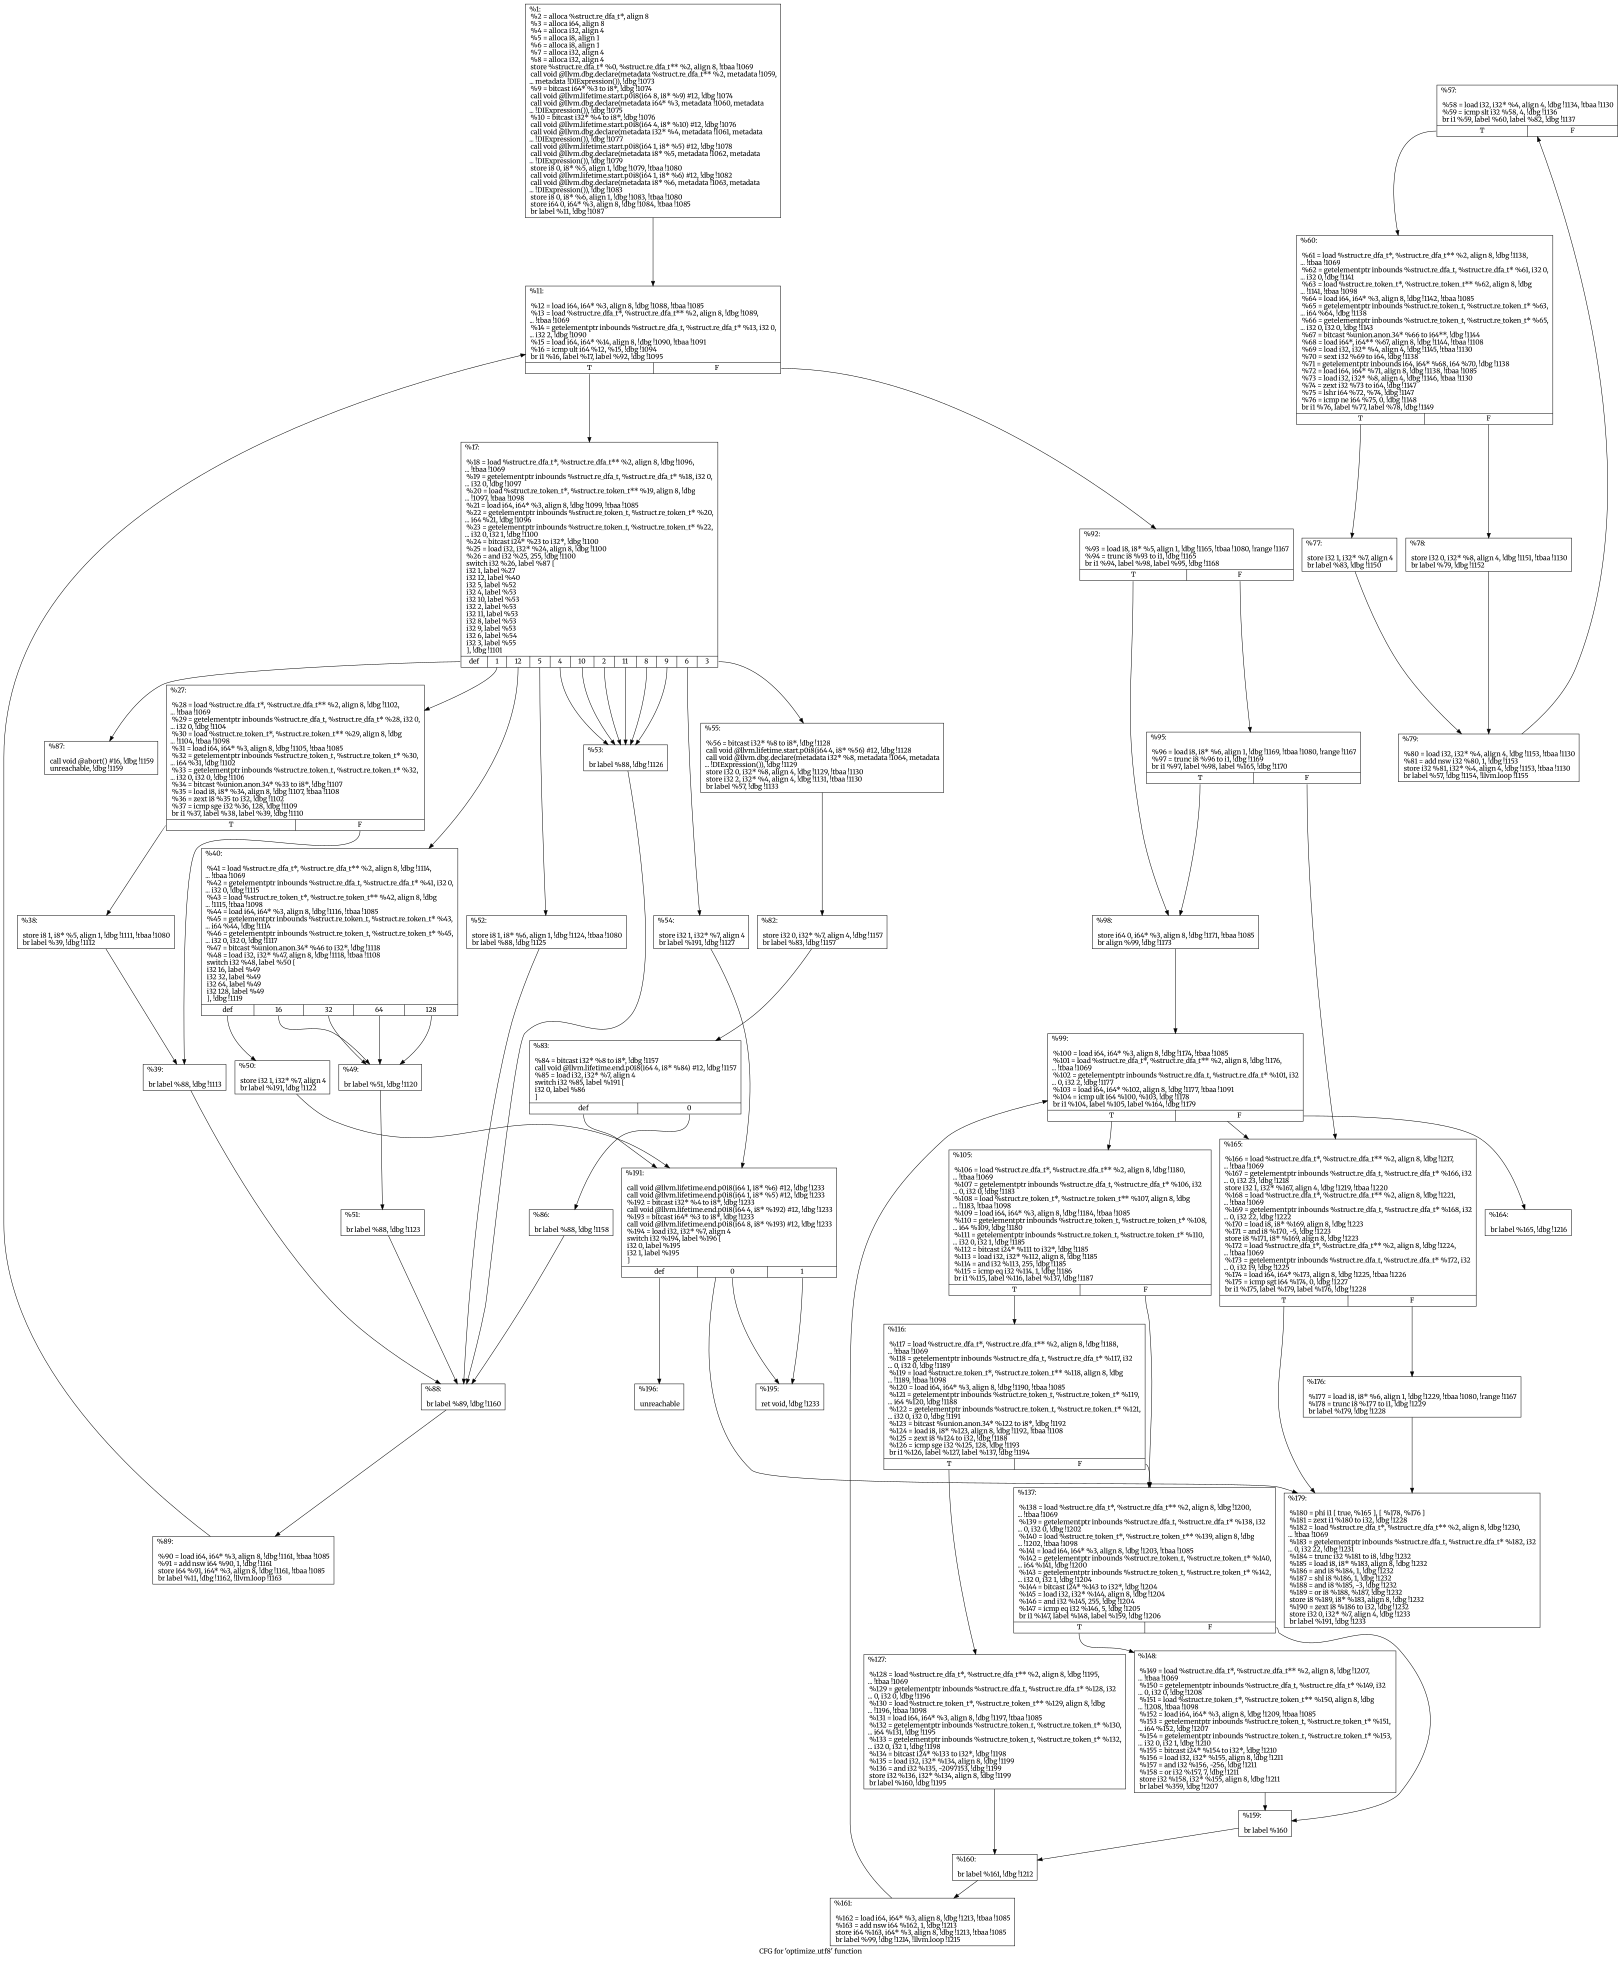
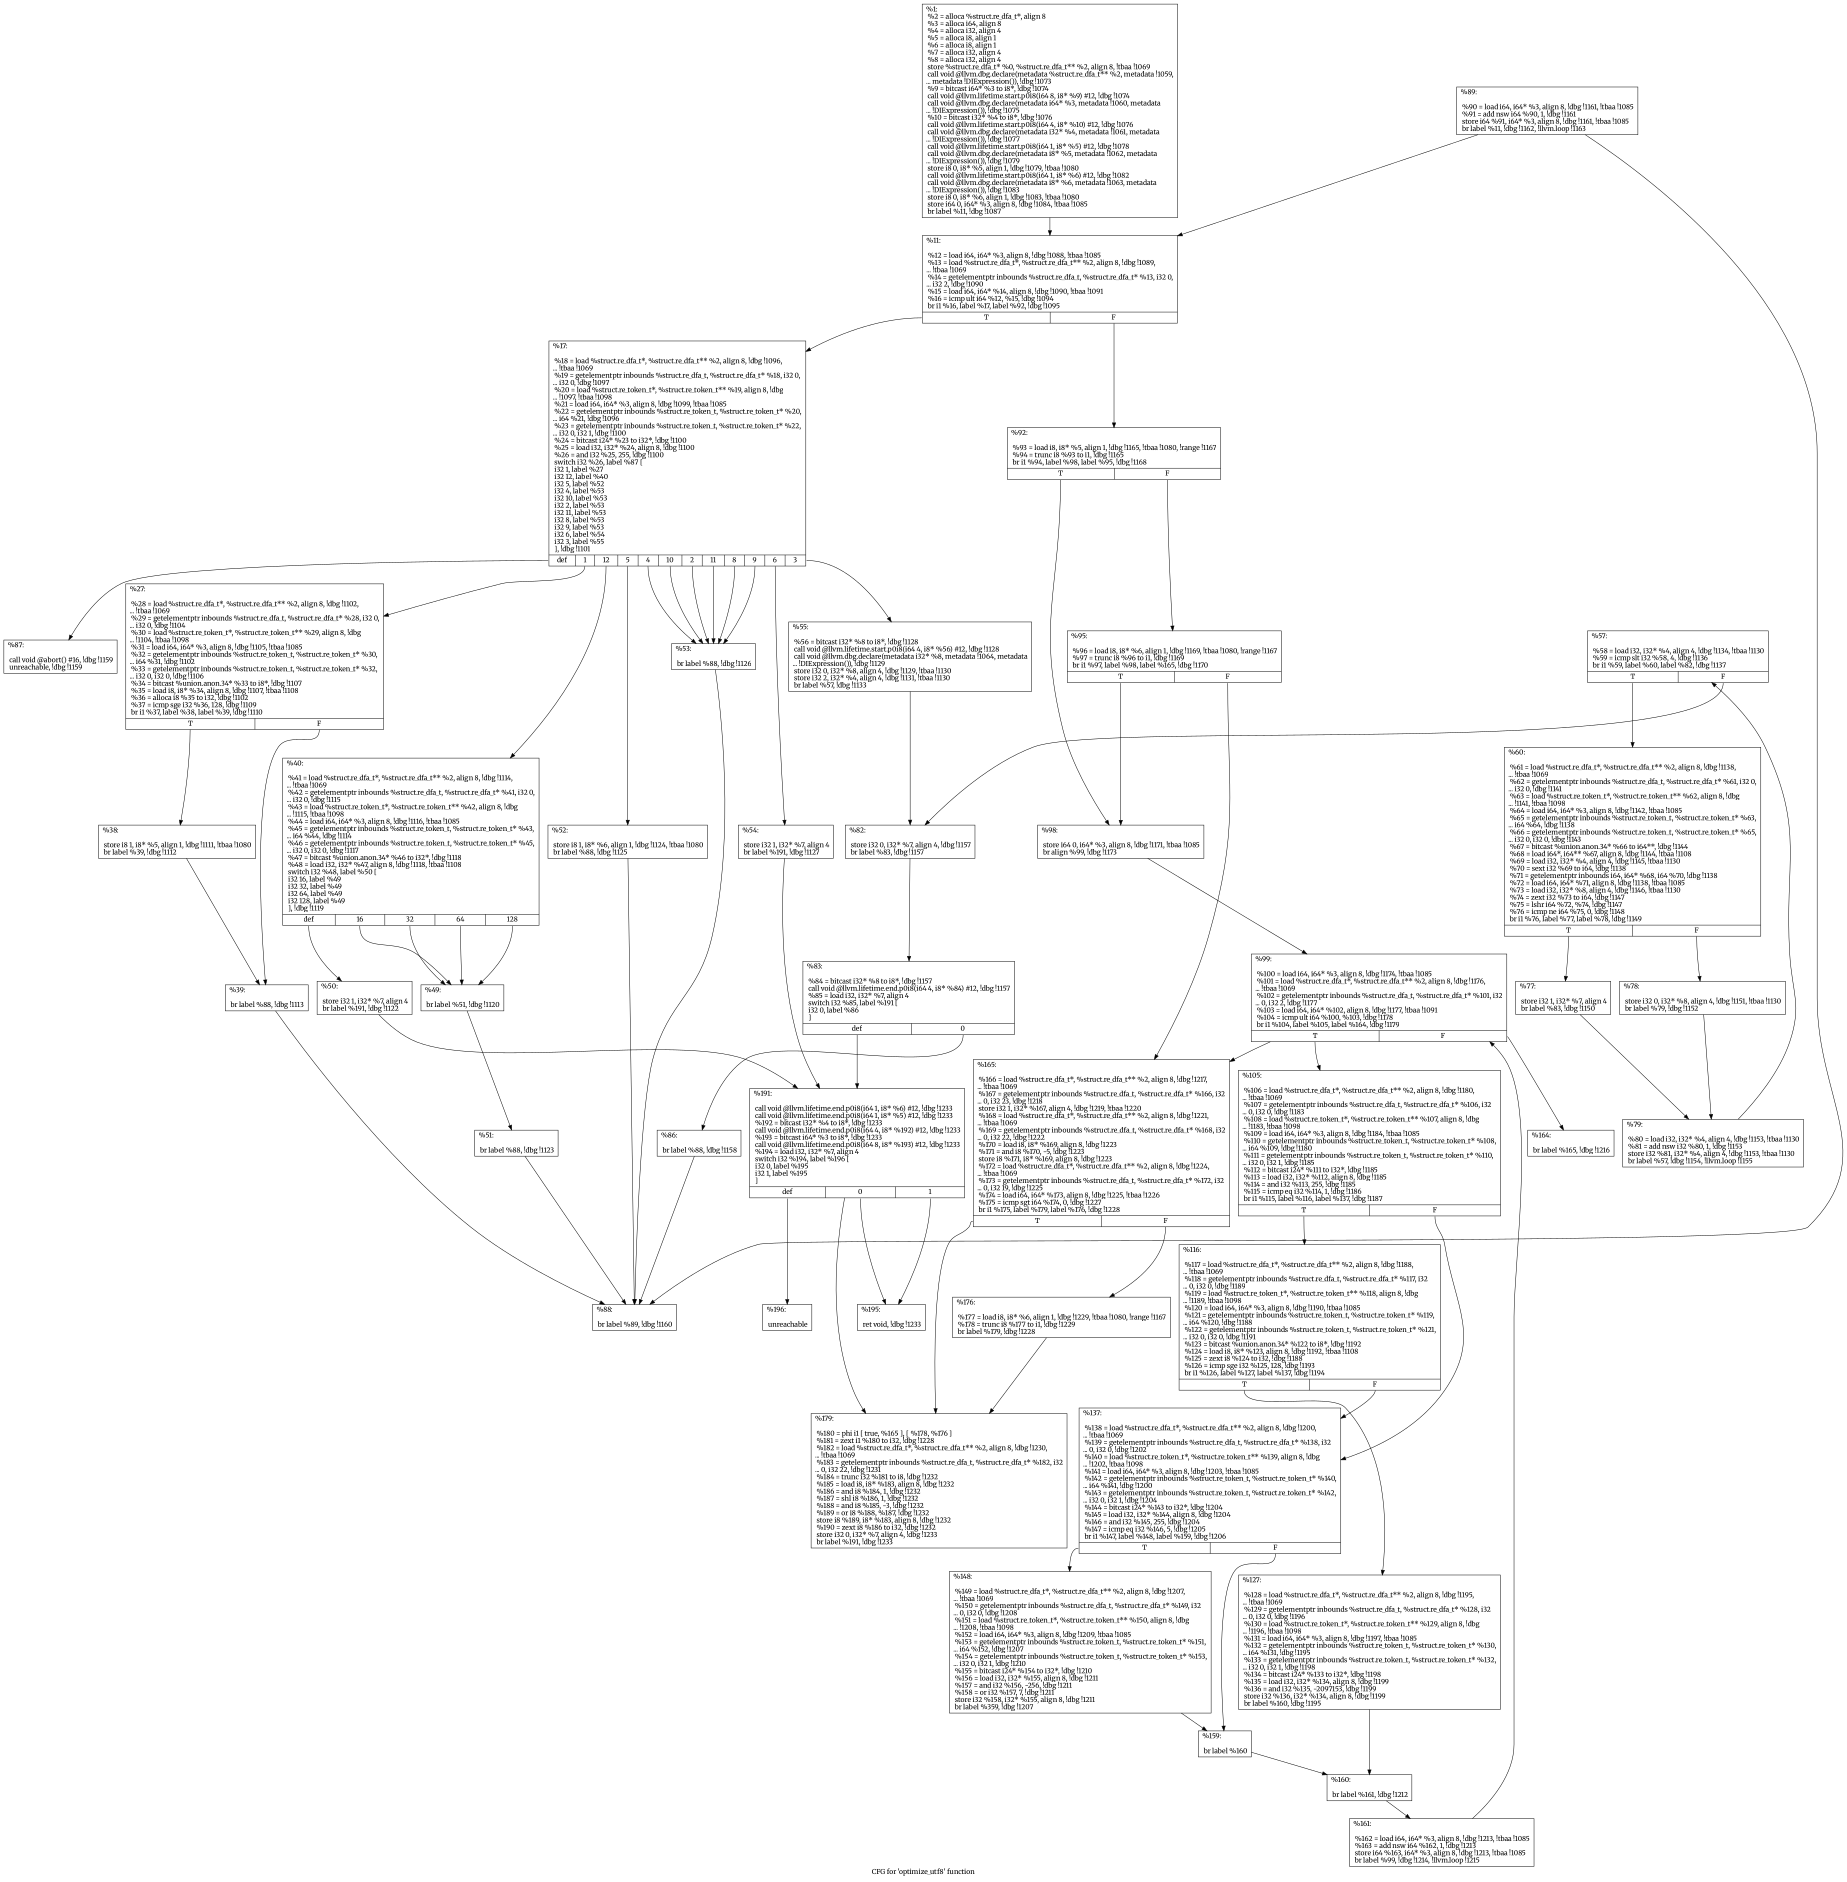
none -> (1319, 735)
(227, 799) -> (189, 698)
(363, 1472) -> (1816, 1217)
